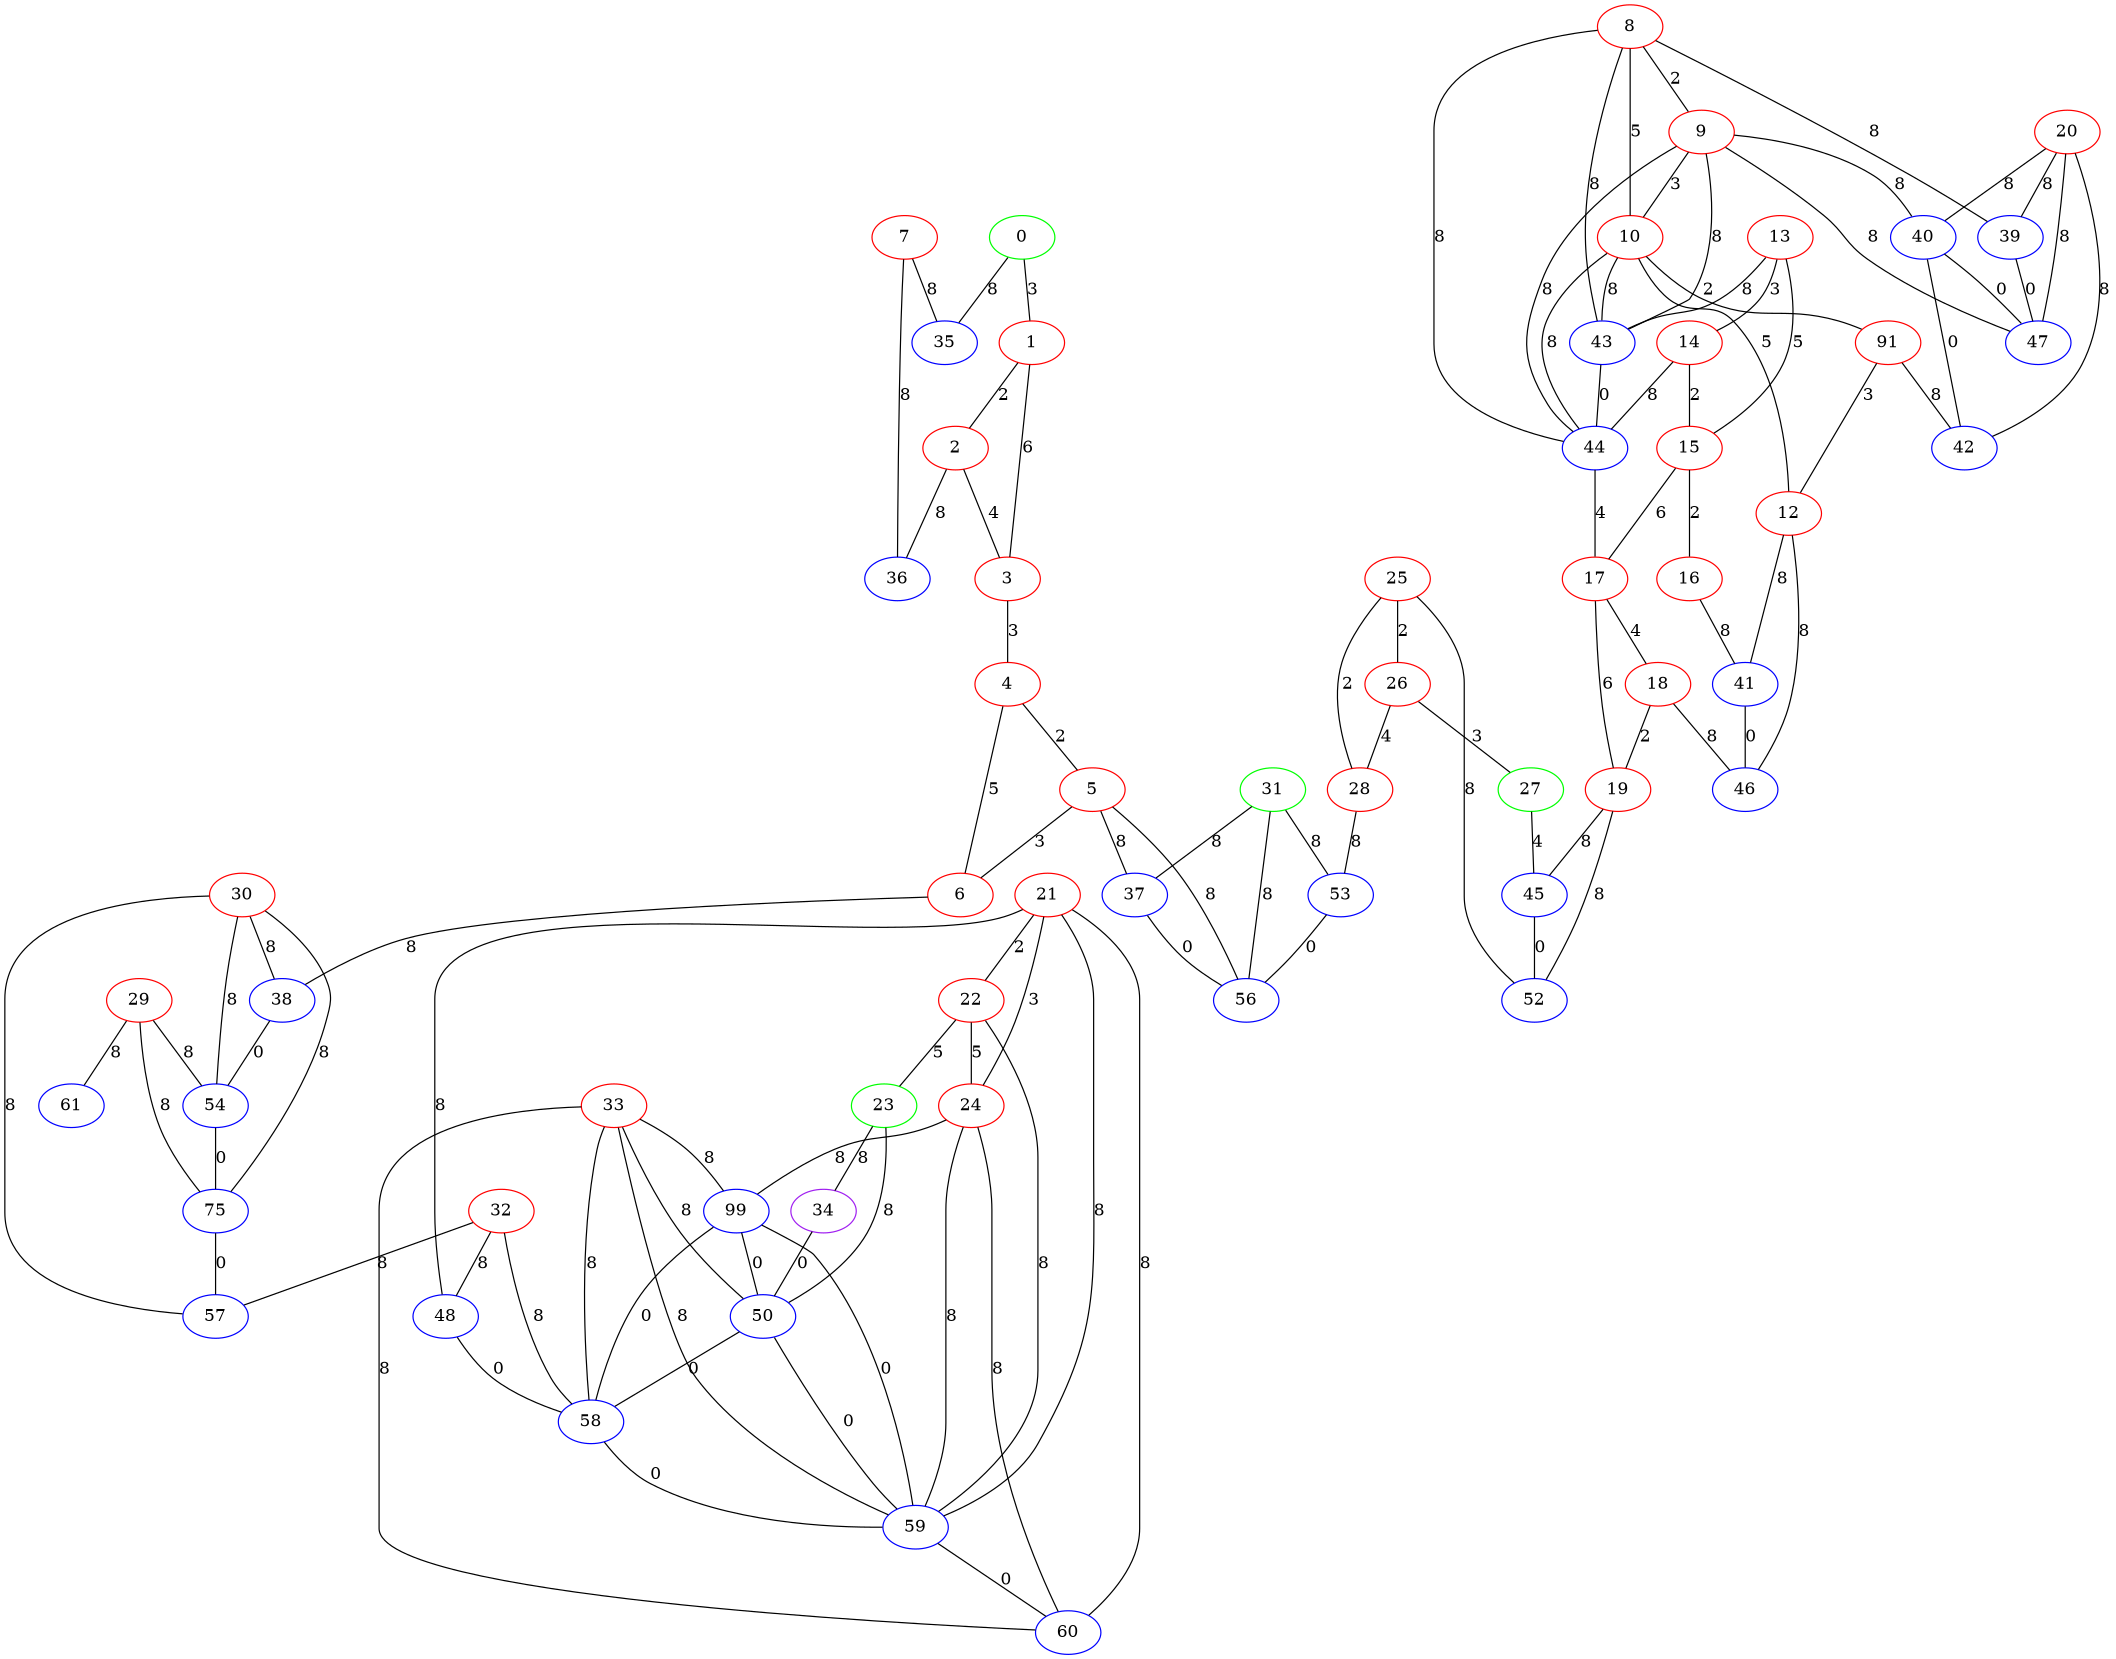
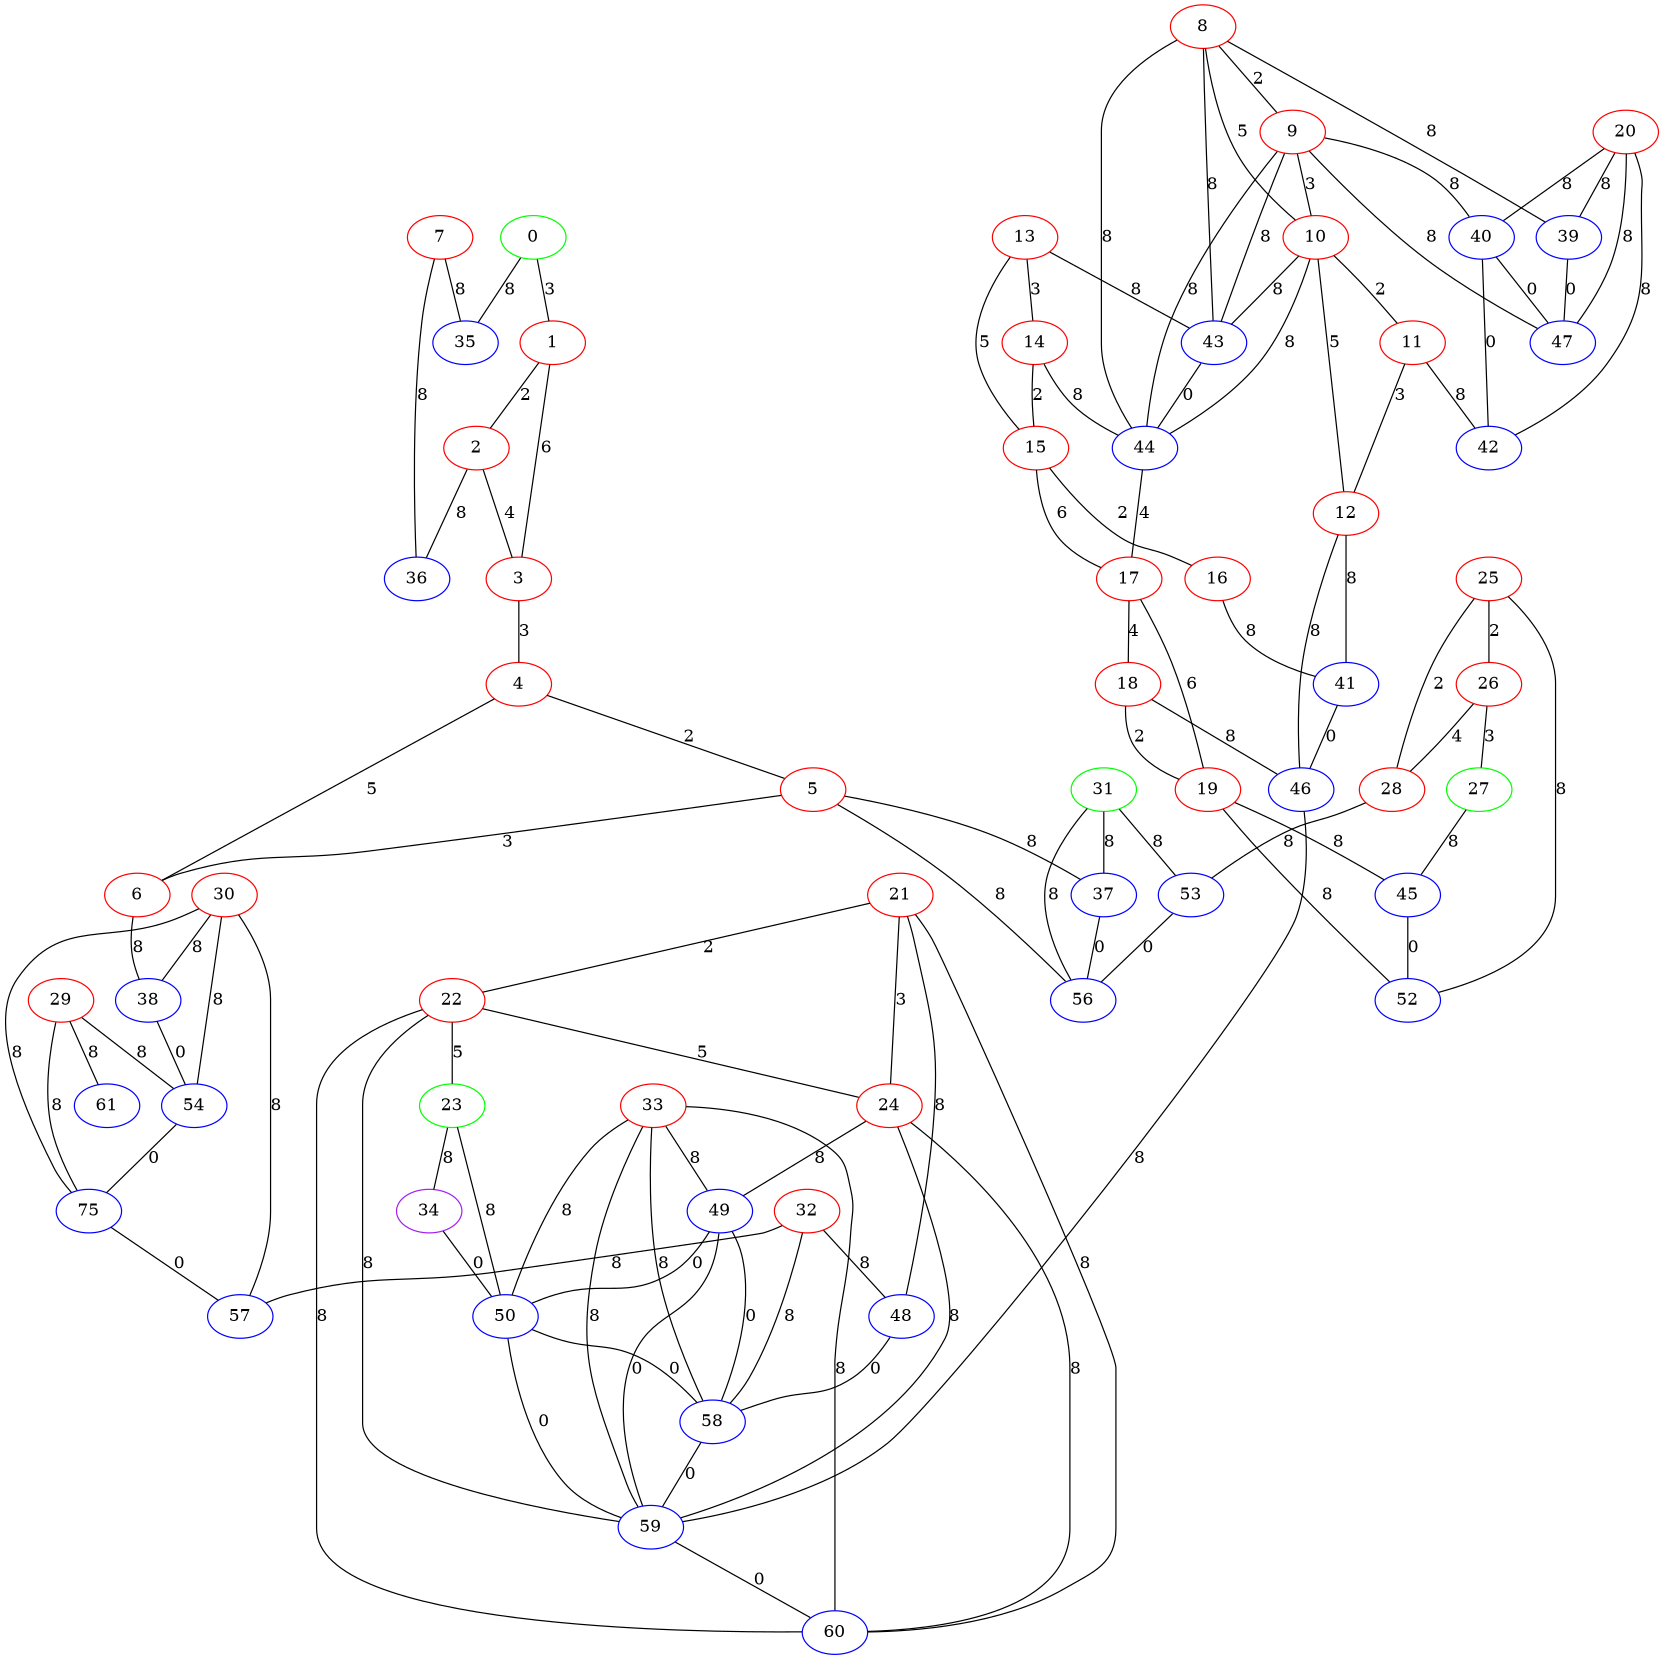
(1888, 343) -> (1413, 343)
(1538, 842) -> (1454, 842)
(736, 1211) -> (720, 1211)
(1094, 1241) -> (1084, 1215)
none -> (317, 1499)
